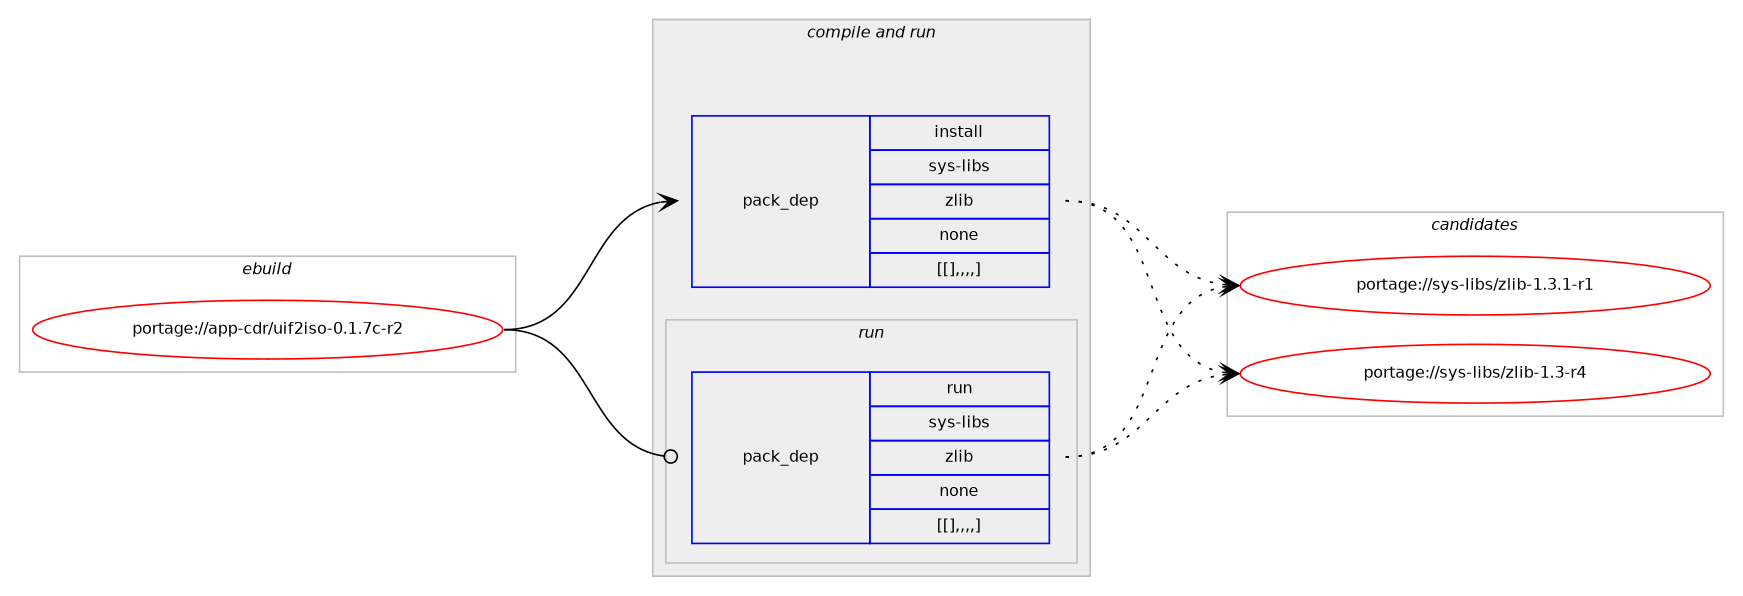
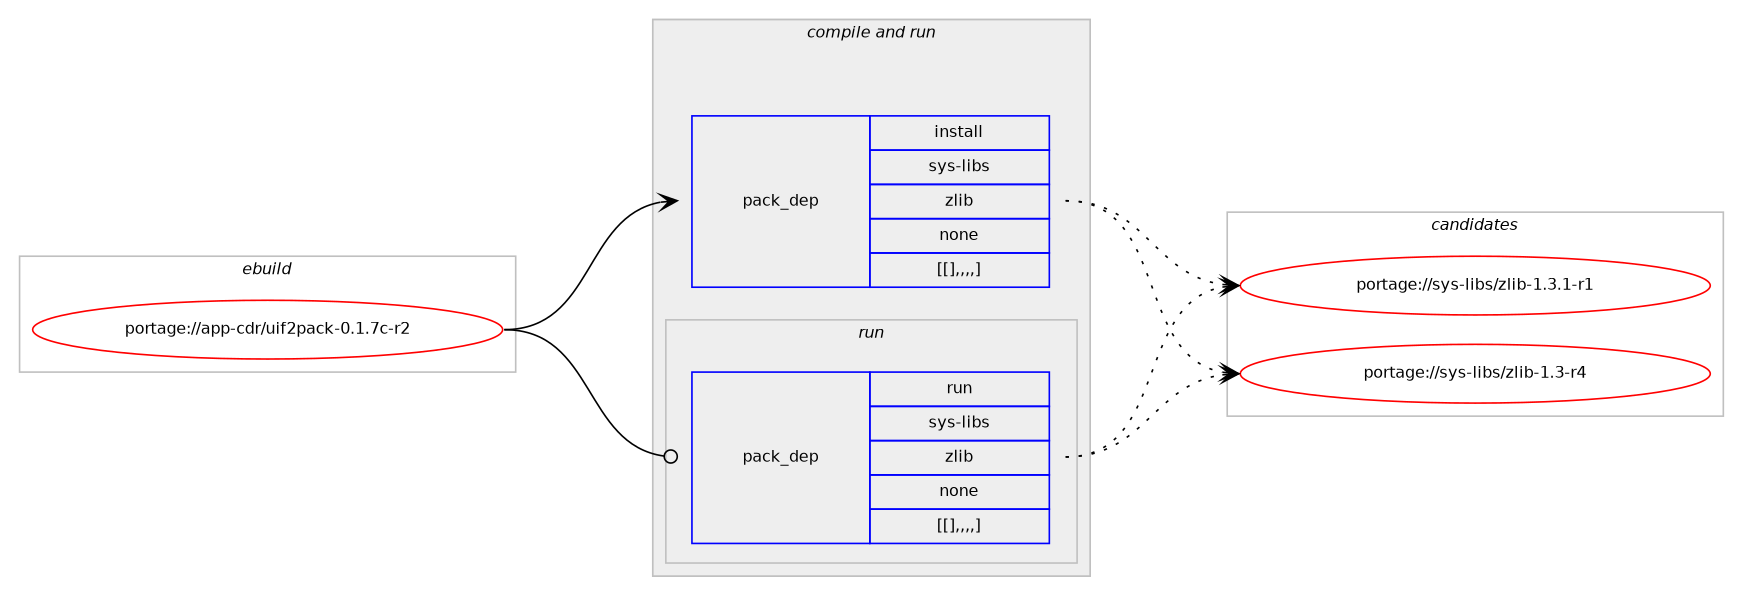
(268, 330) -> (268, 330)
